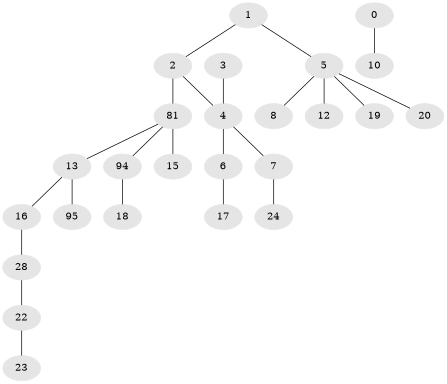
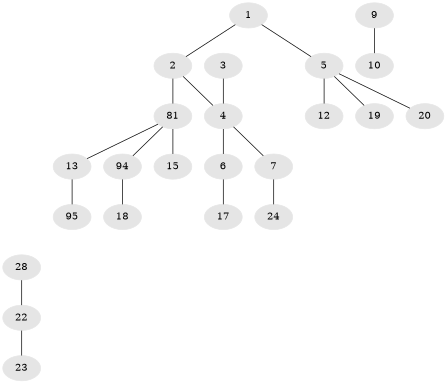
(374, 15) -> (374, 15)
(274, 116) -> none
(22, 217) -> none
